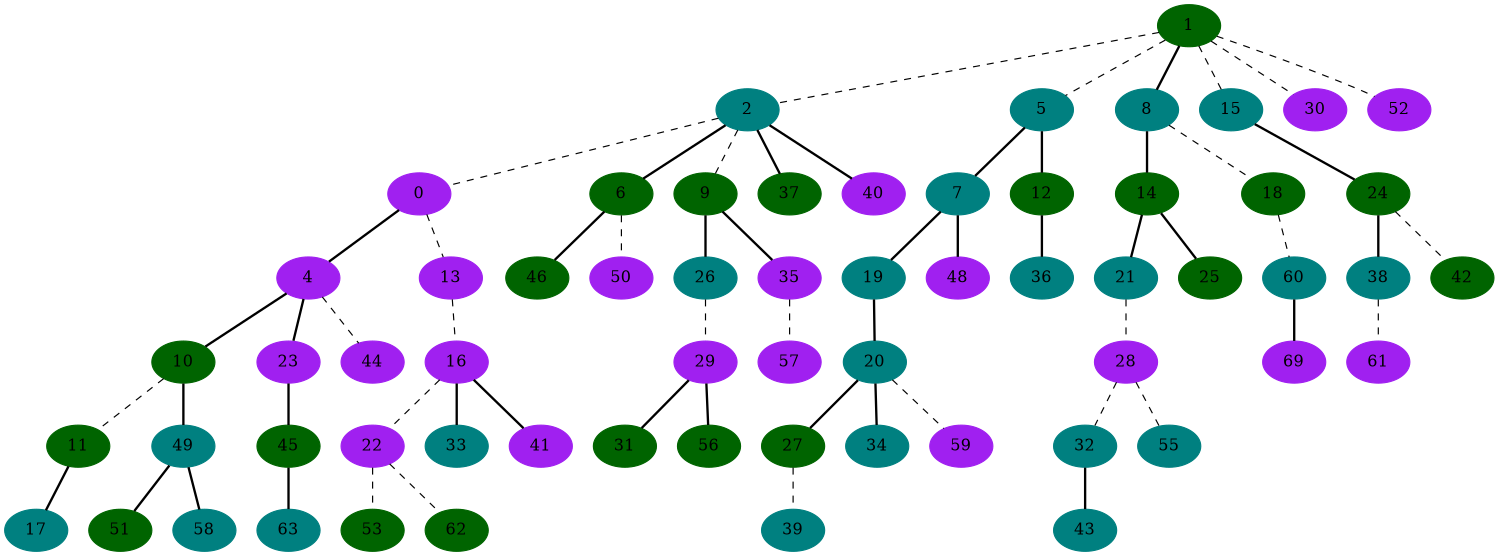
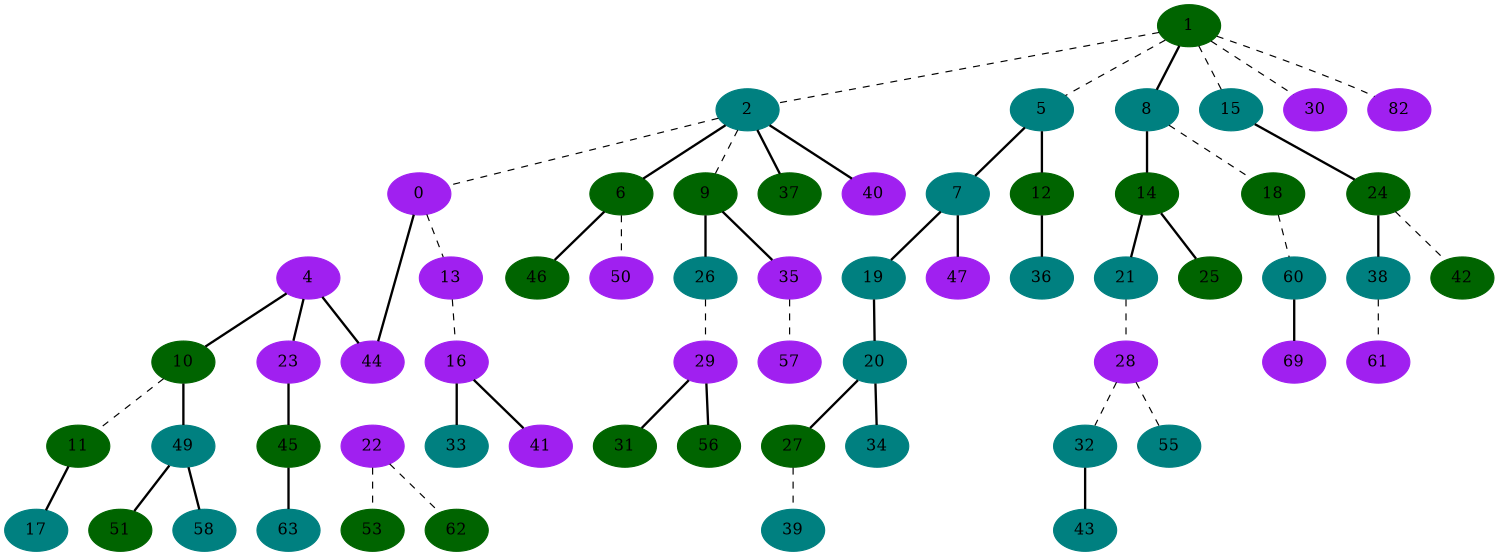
(1399, 110) -> (1399, 110)
(364, 236) -> (396, 278)
(958, 278) -> (958, 278)
(341, 320) -> (341, 320)
(415, 404) -> none
(961, 446) -> none
